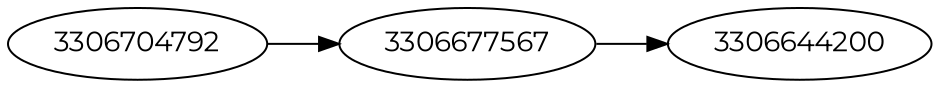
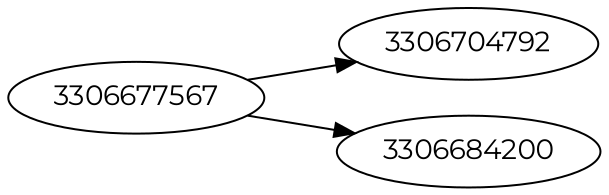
(293, 44) -> (292, 73)
(800, 44) -> (469, 152)
